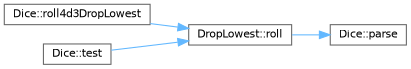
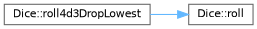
(240, 35) -> (221, 14)
(368, 35) -> none
(77, 54) -> none
